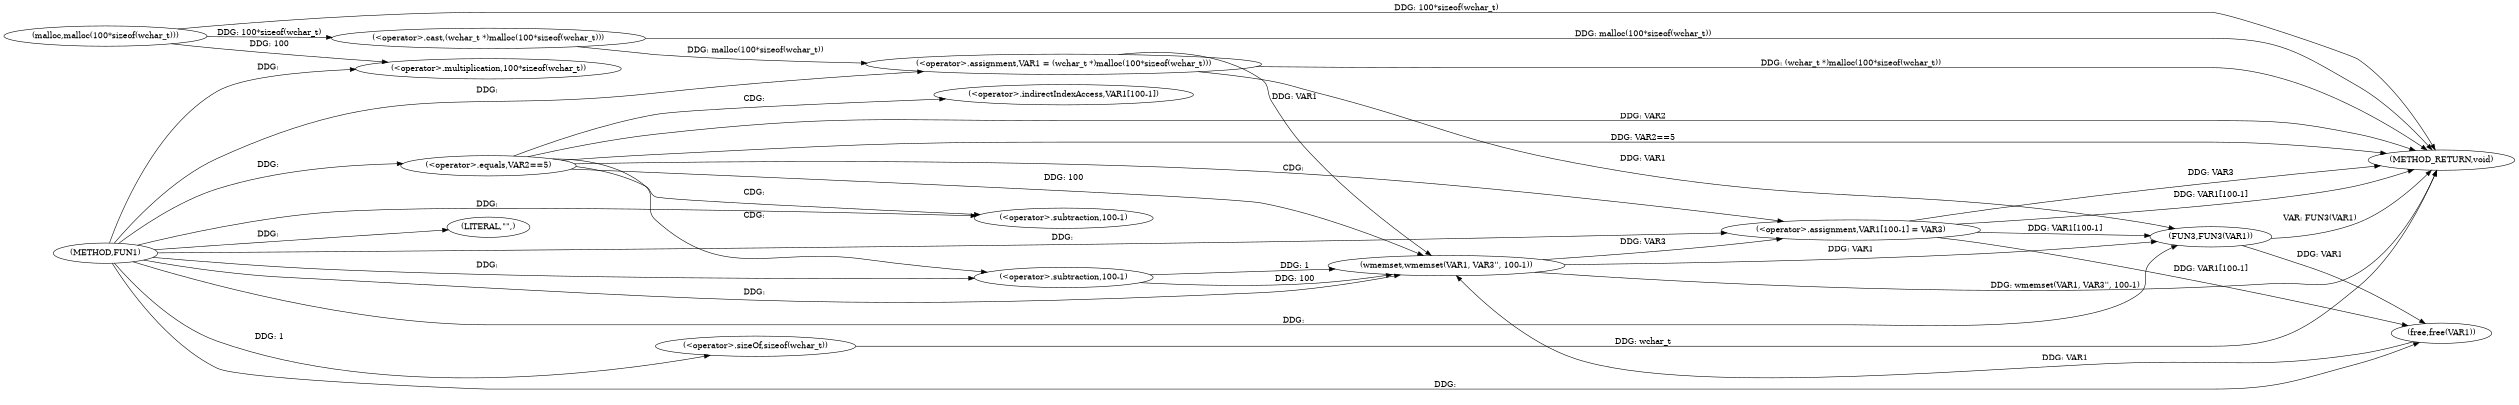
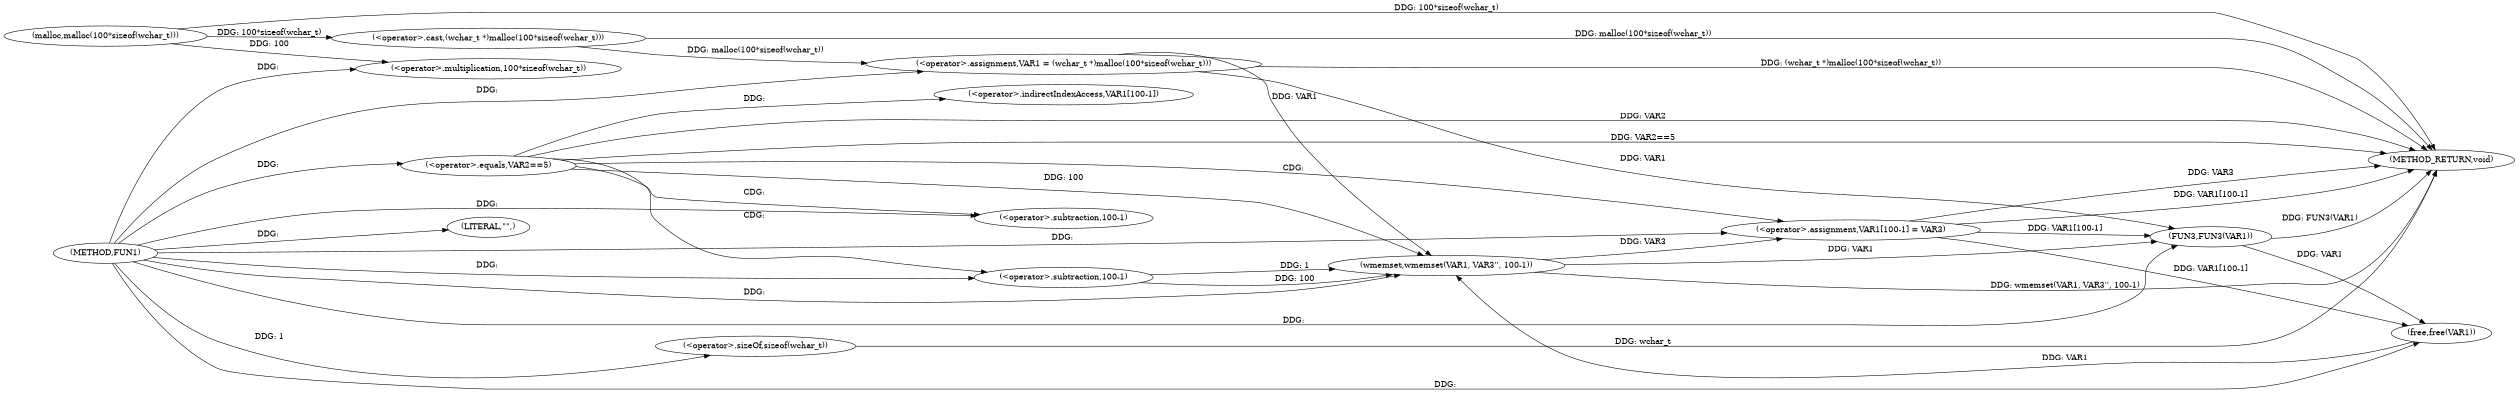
(756, 99) -> (756, 99)
(2320, 219) -> (2320, 219)
